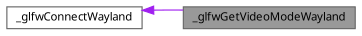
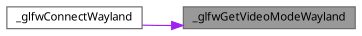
(168, 10) -> (157, 25)
